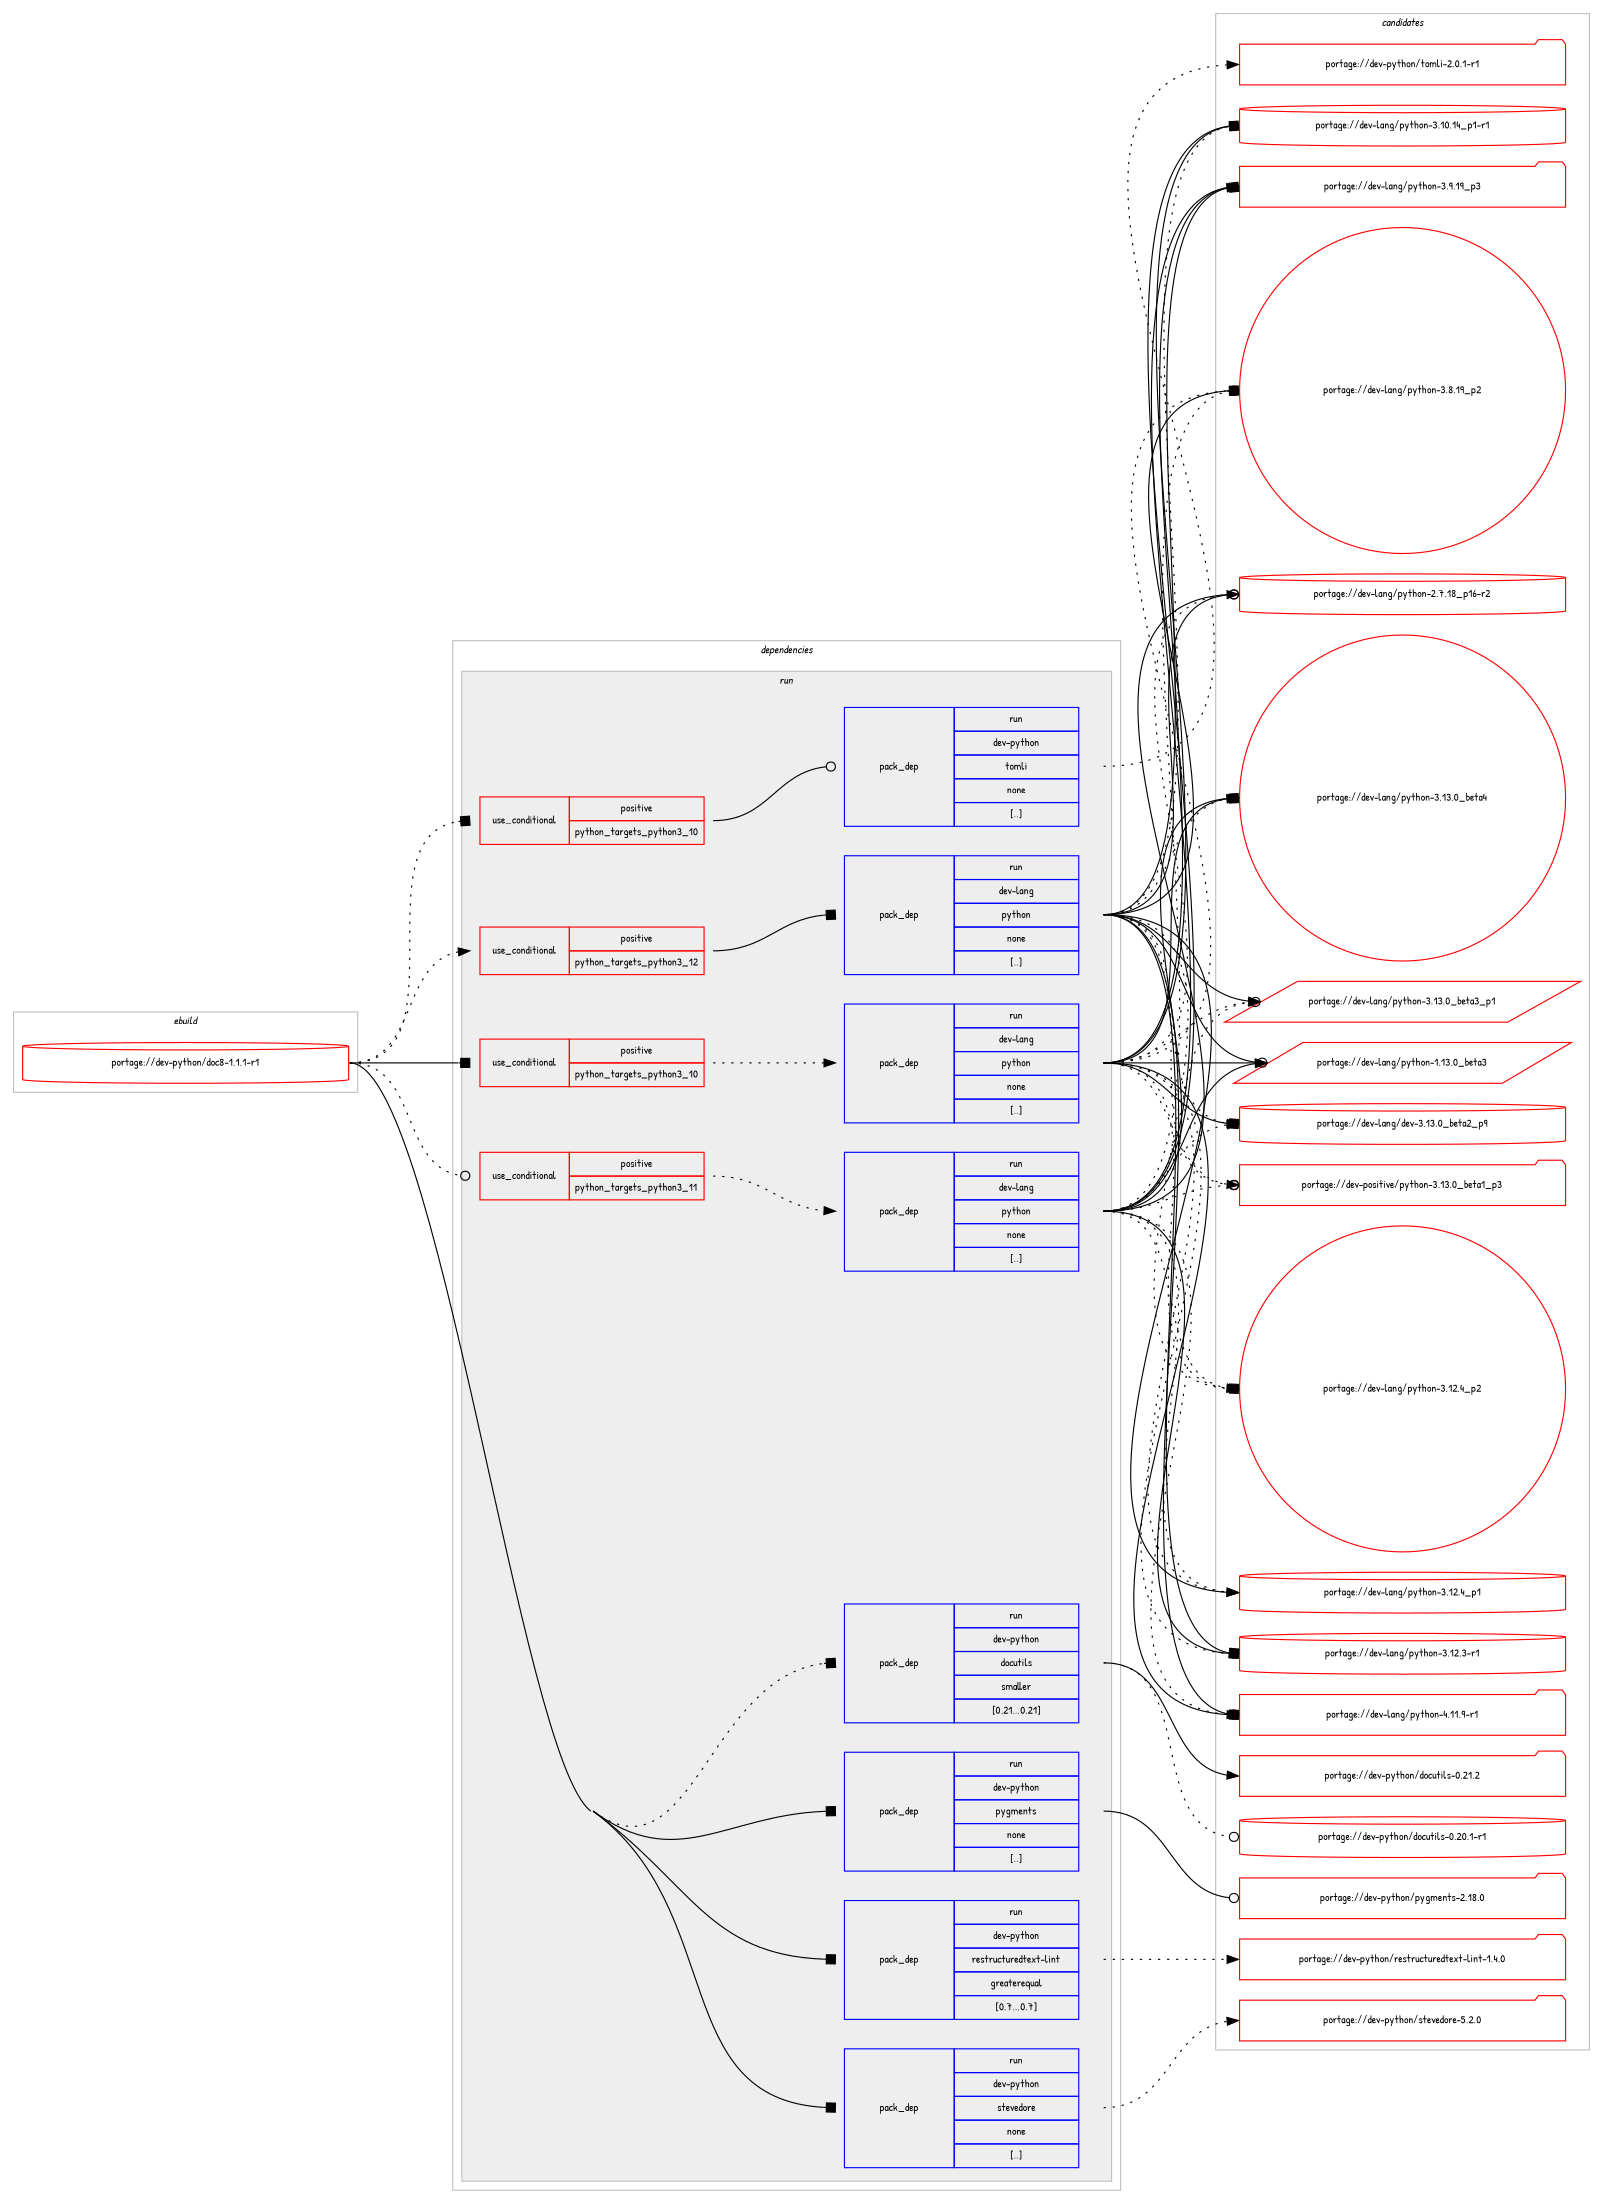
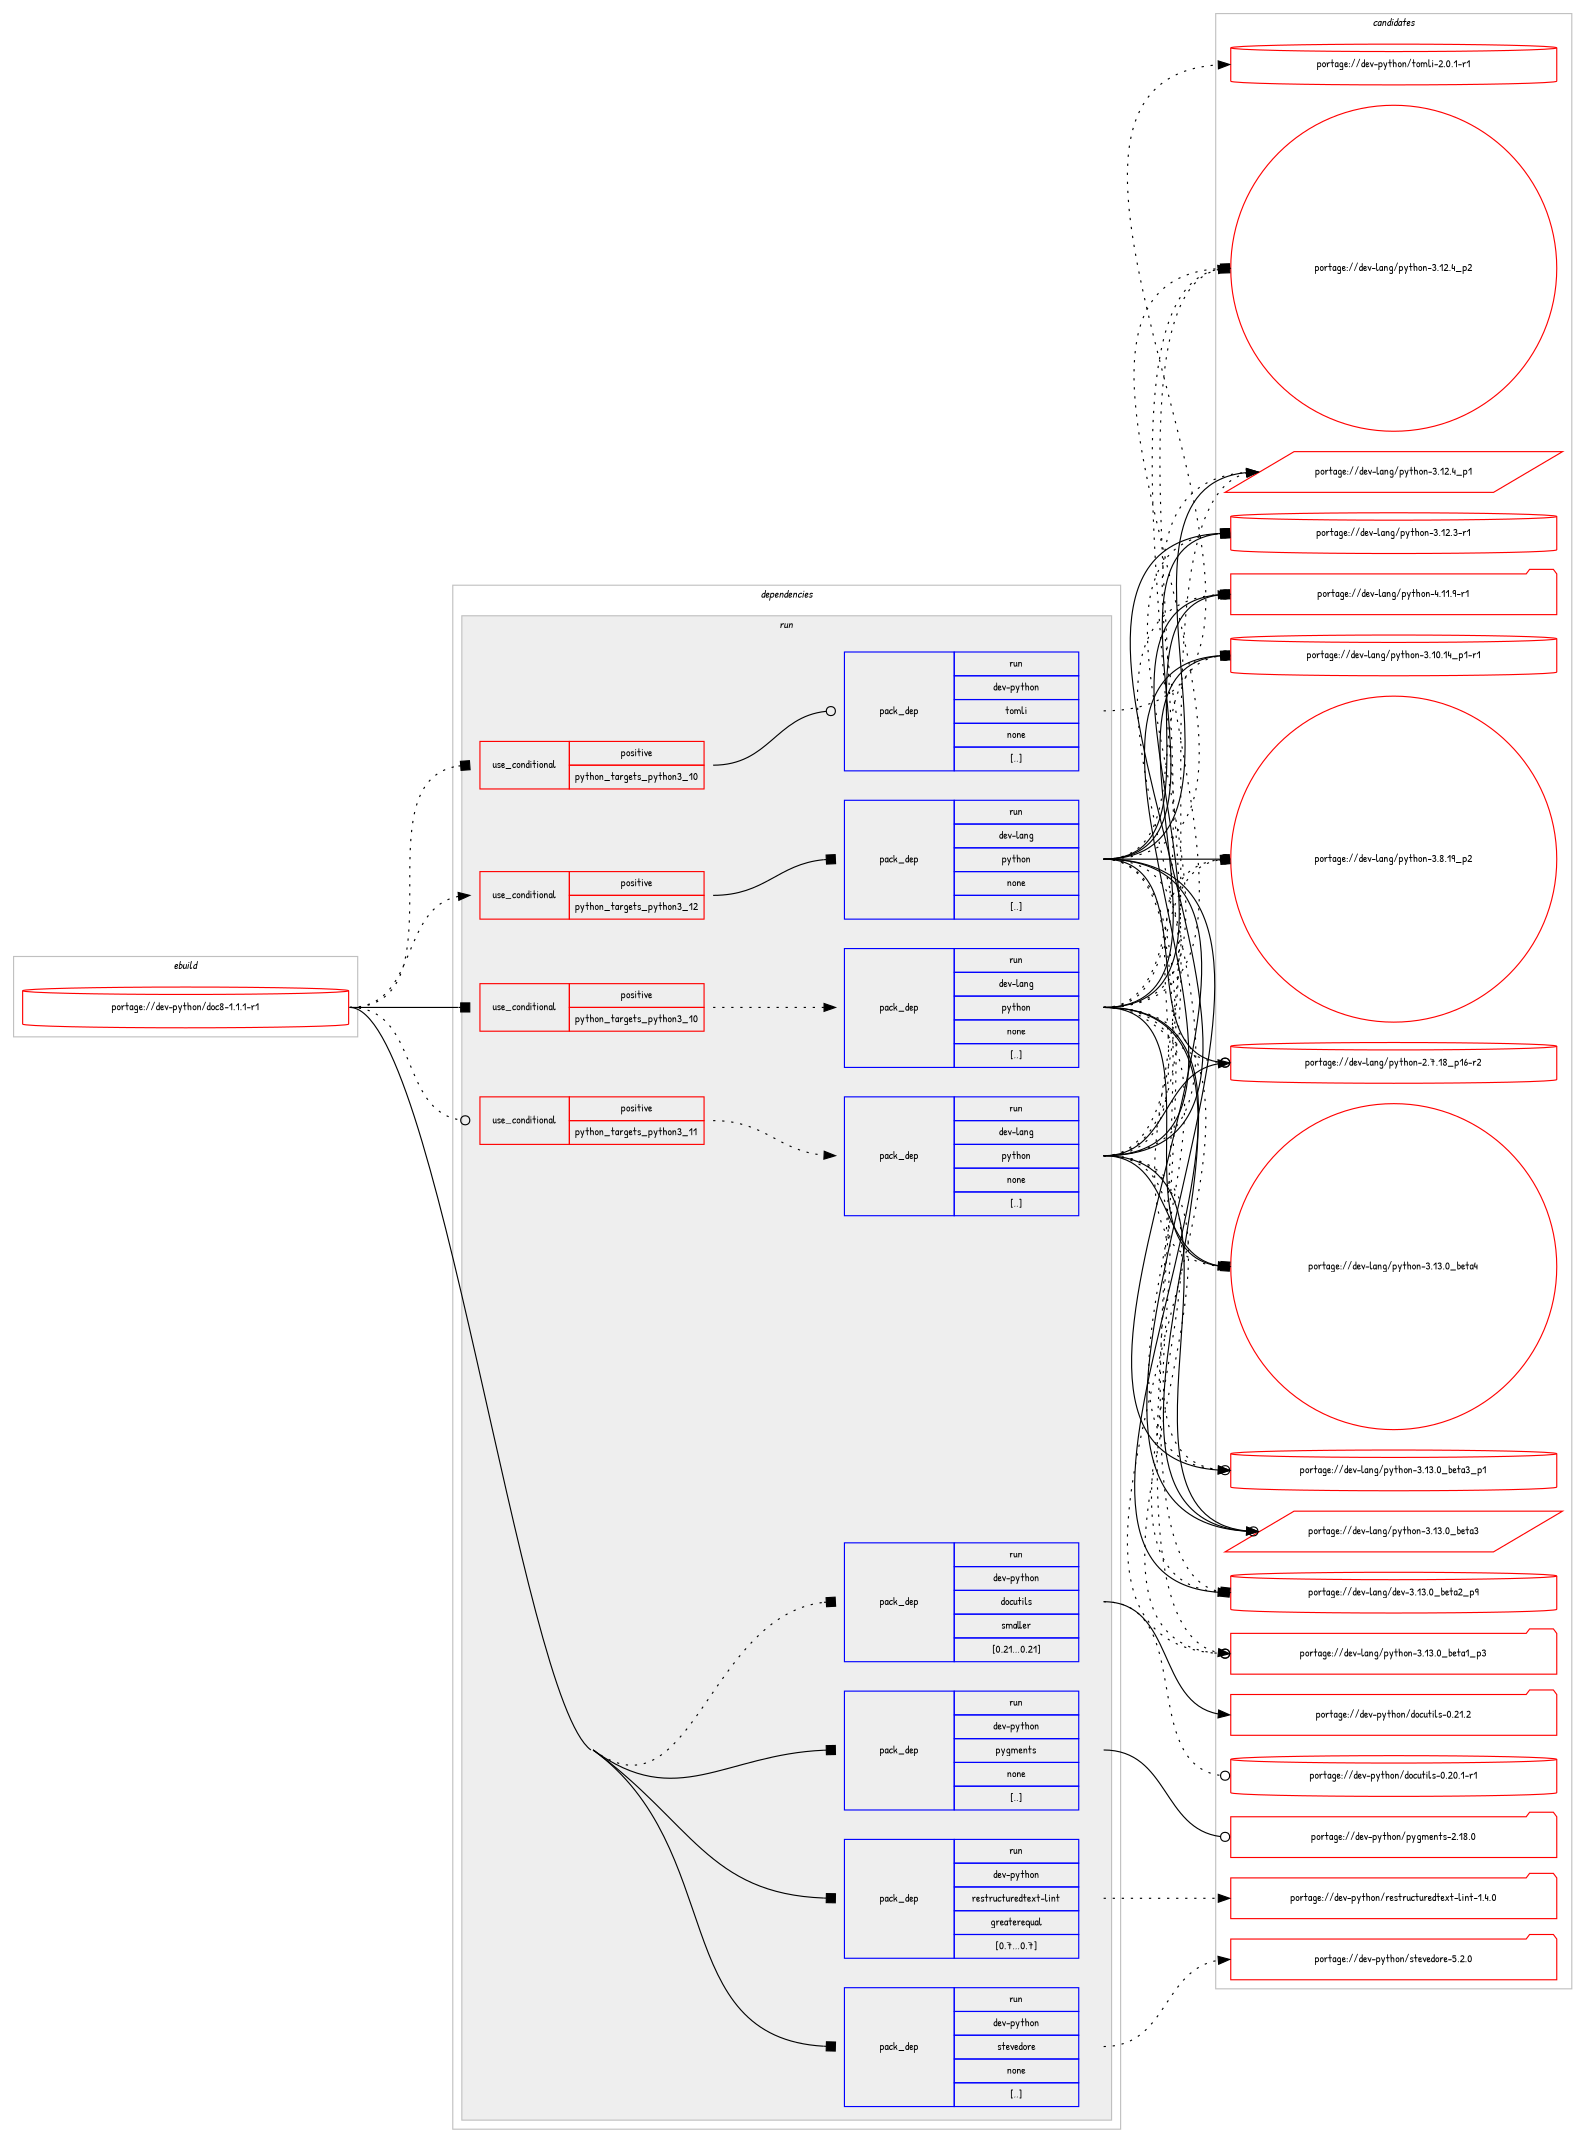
(1403, 65) -> (1394, 65)
(1403, 187) -> none
(1403, 1002) -> (1394, 1470)
(1403, 1063) -> (1394, 1532)
(1403, 1185) -> (1394, 1654)
(1403, 1593) -> (1394, 472)
